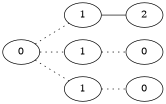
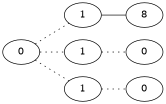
(144, 15) -> (144, 15)
